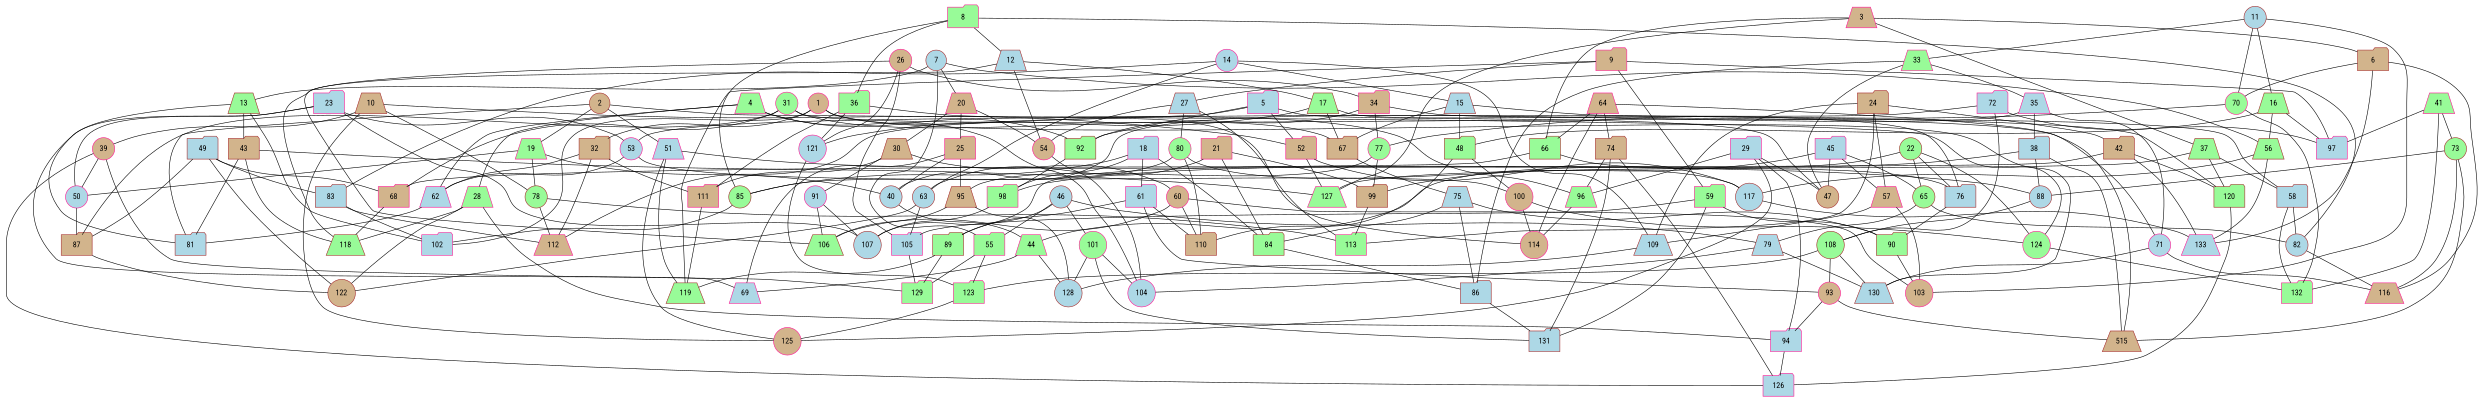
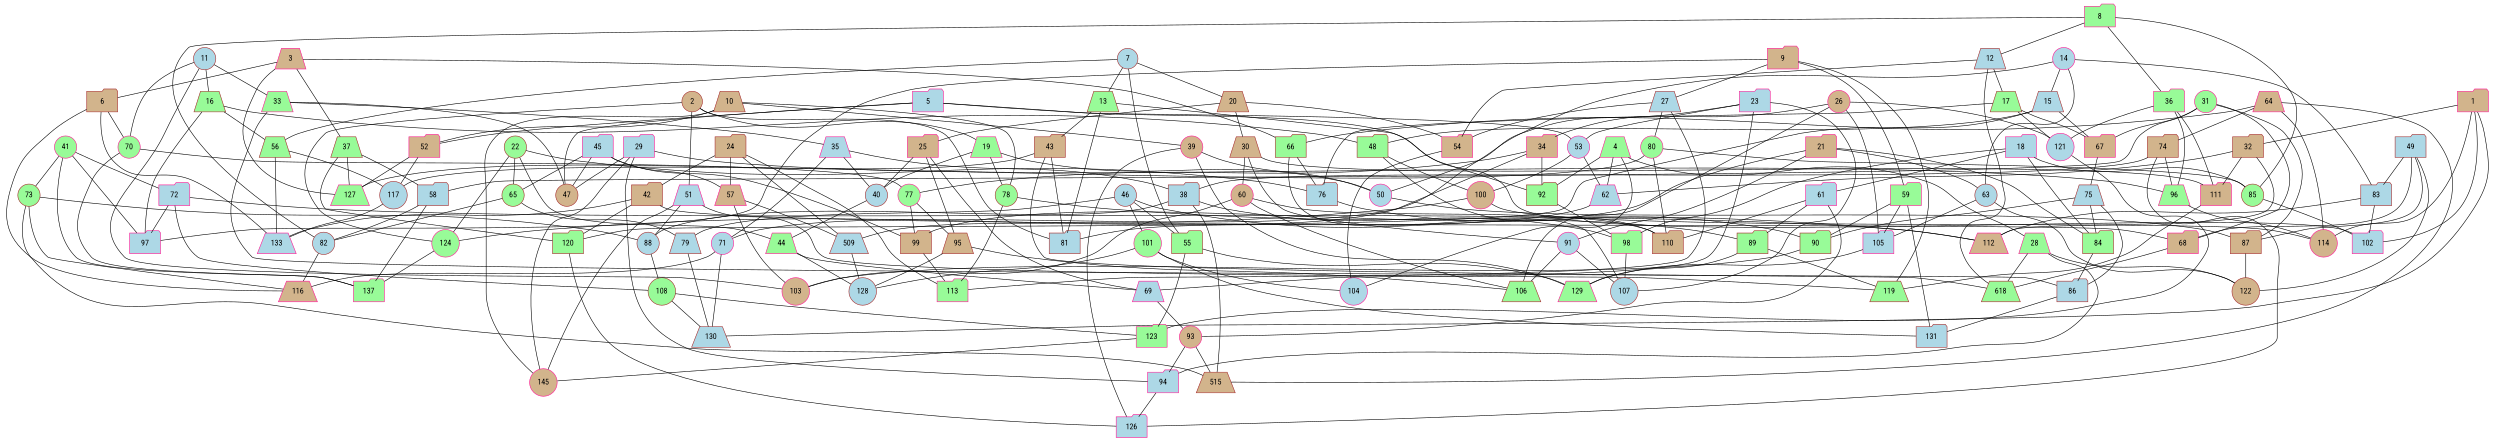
(818, 103) -> (2473, 102)
(961, 103) -> (1233, 102)
(2439, 103) -> (66, 147)
(1044, 149) -> (1457, 147)
(1342, 149) -> (2100, 147)
none -> (117, 171)
none -> (1695, 207)
(346, 245) -> (2001, 291)
(989, 245) -> (1187, 243)
(1653, 245) -> (849, 243)
(1589, 248) -> (1674, 175)
(1830, 269) -> (1170, 315)
(1395, 281) -> none
(917, 293) -> (1577, 291)
(2297, 293) -> (369, 291)
(787, 341) -> (543, 382)
